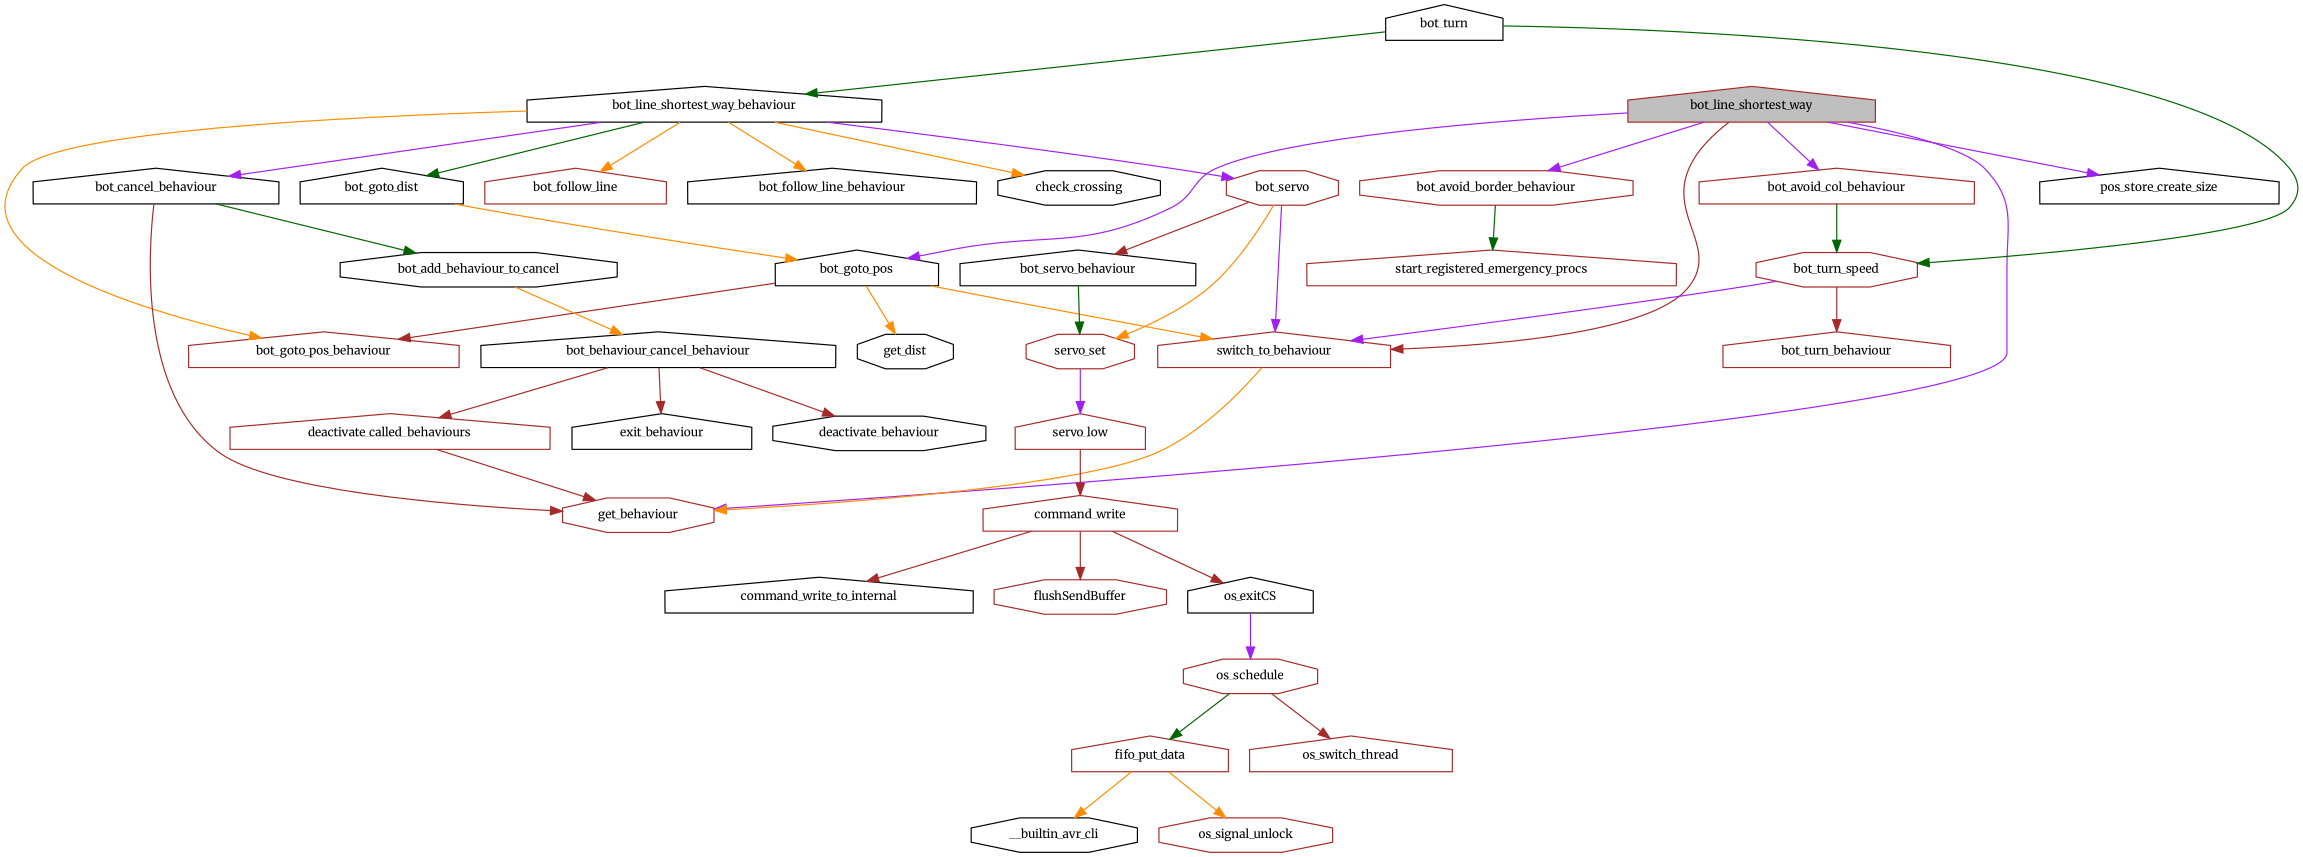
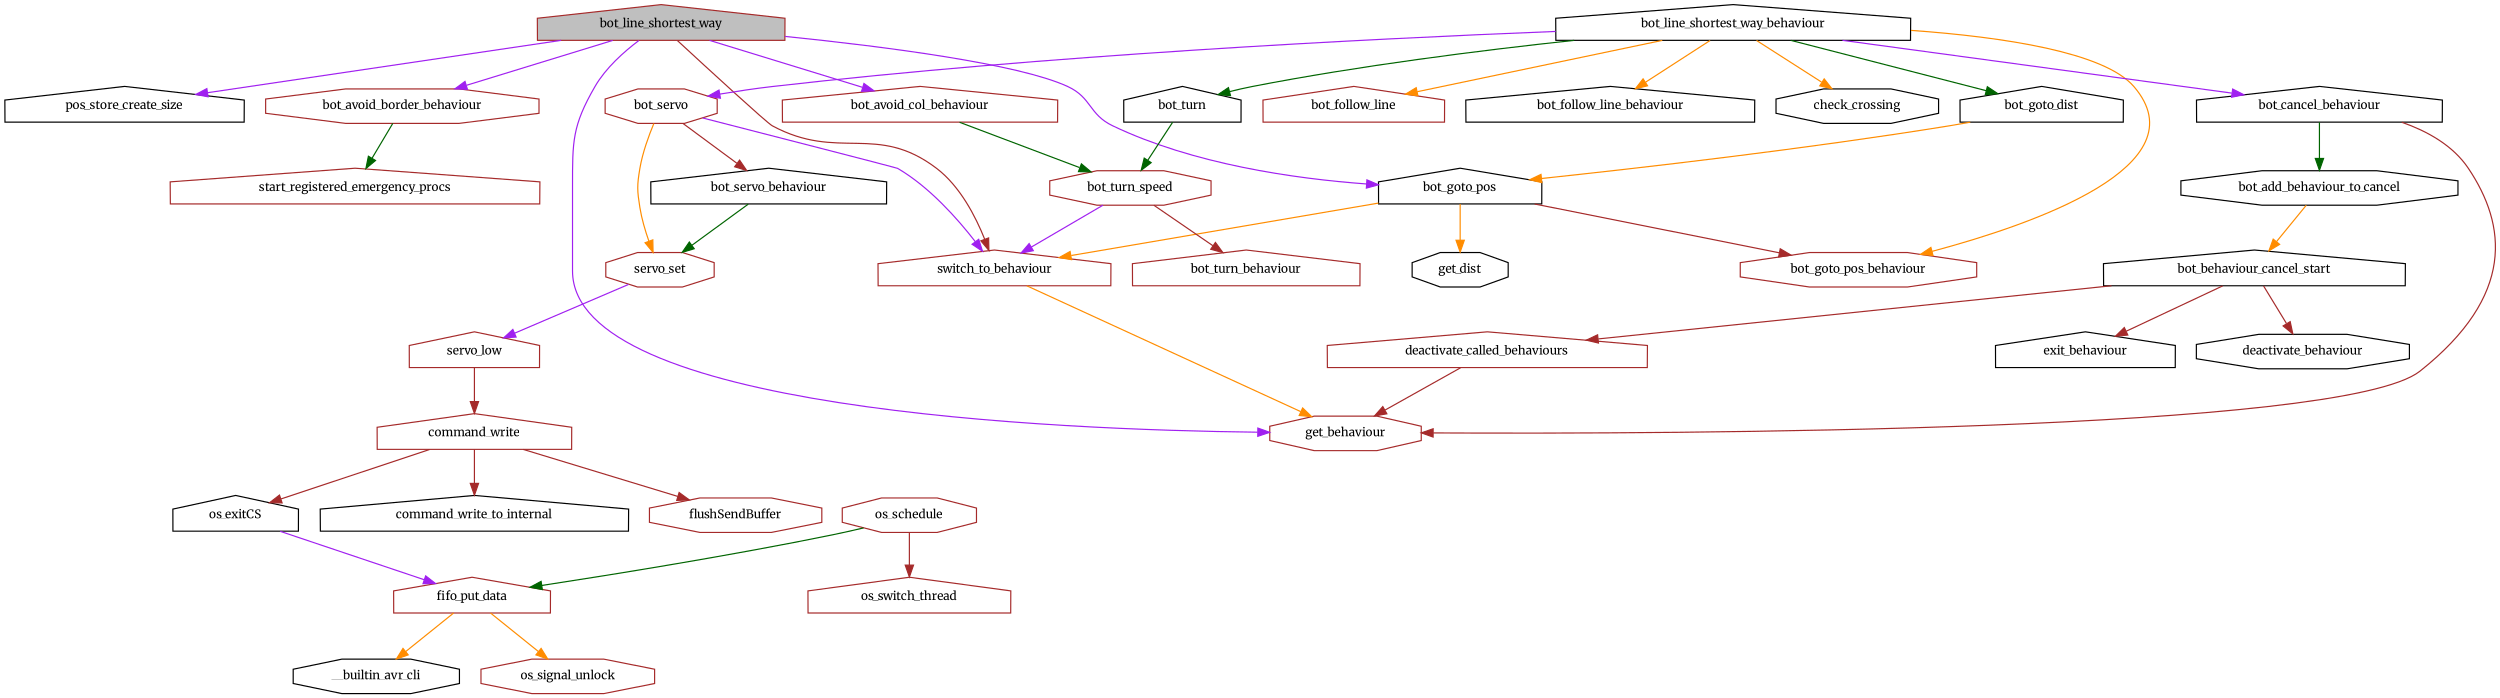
(1102, 62) -> (1401, 62)
(324, 352) -> (1858, 270)
(658, 352) -> (2254, 270)
(1250, 630) -> (352, 556)
